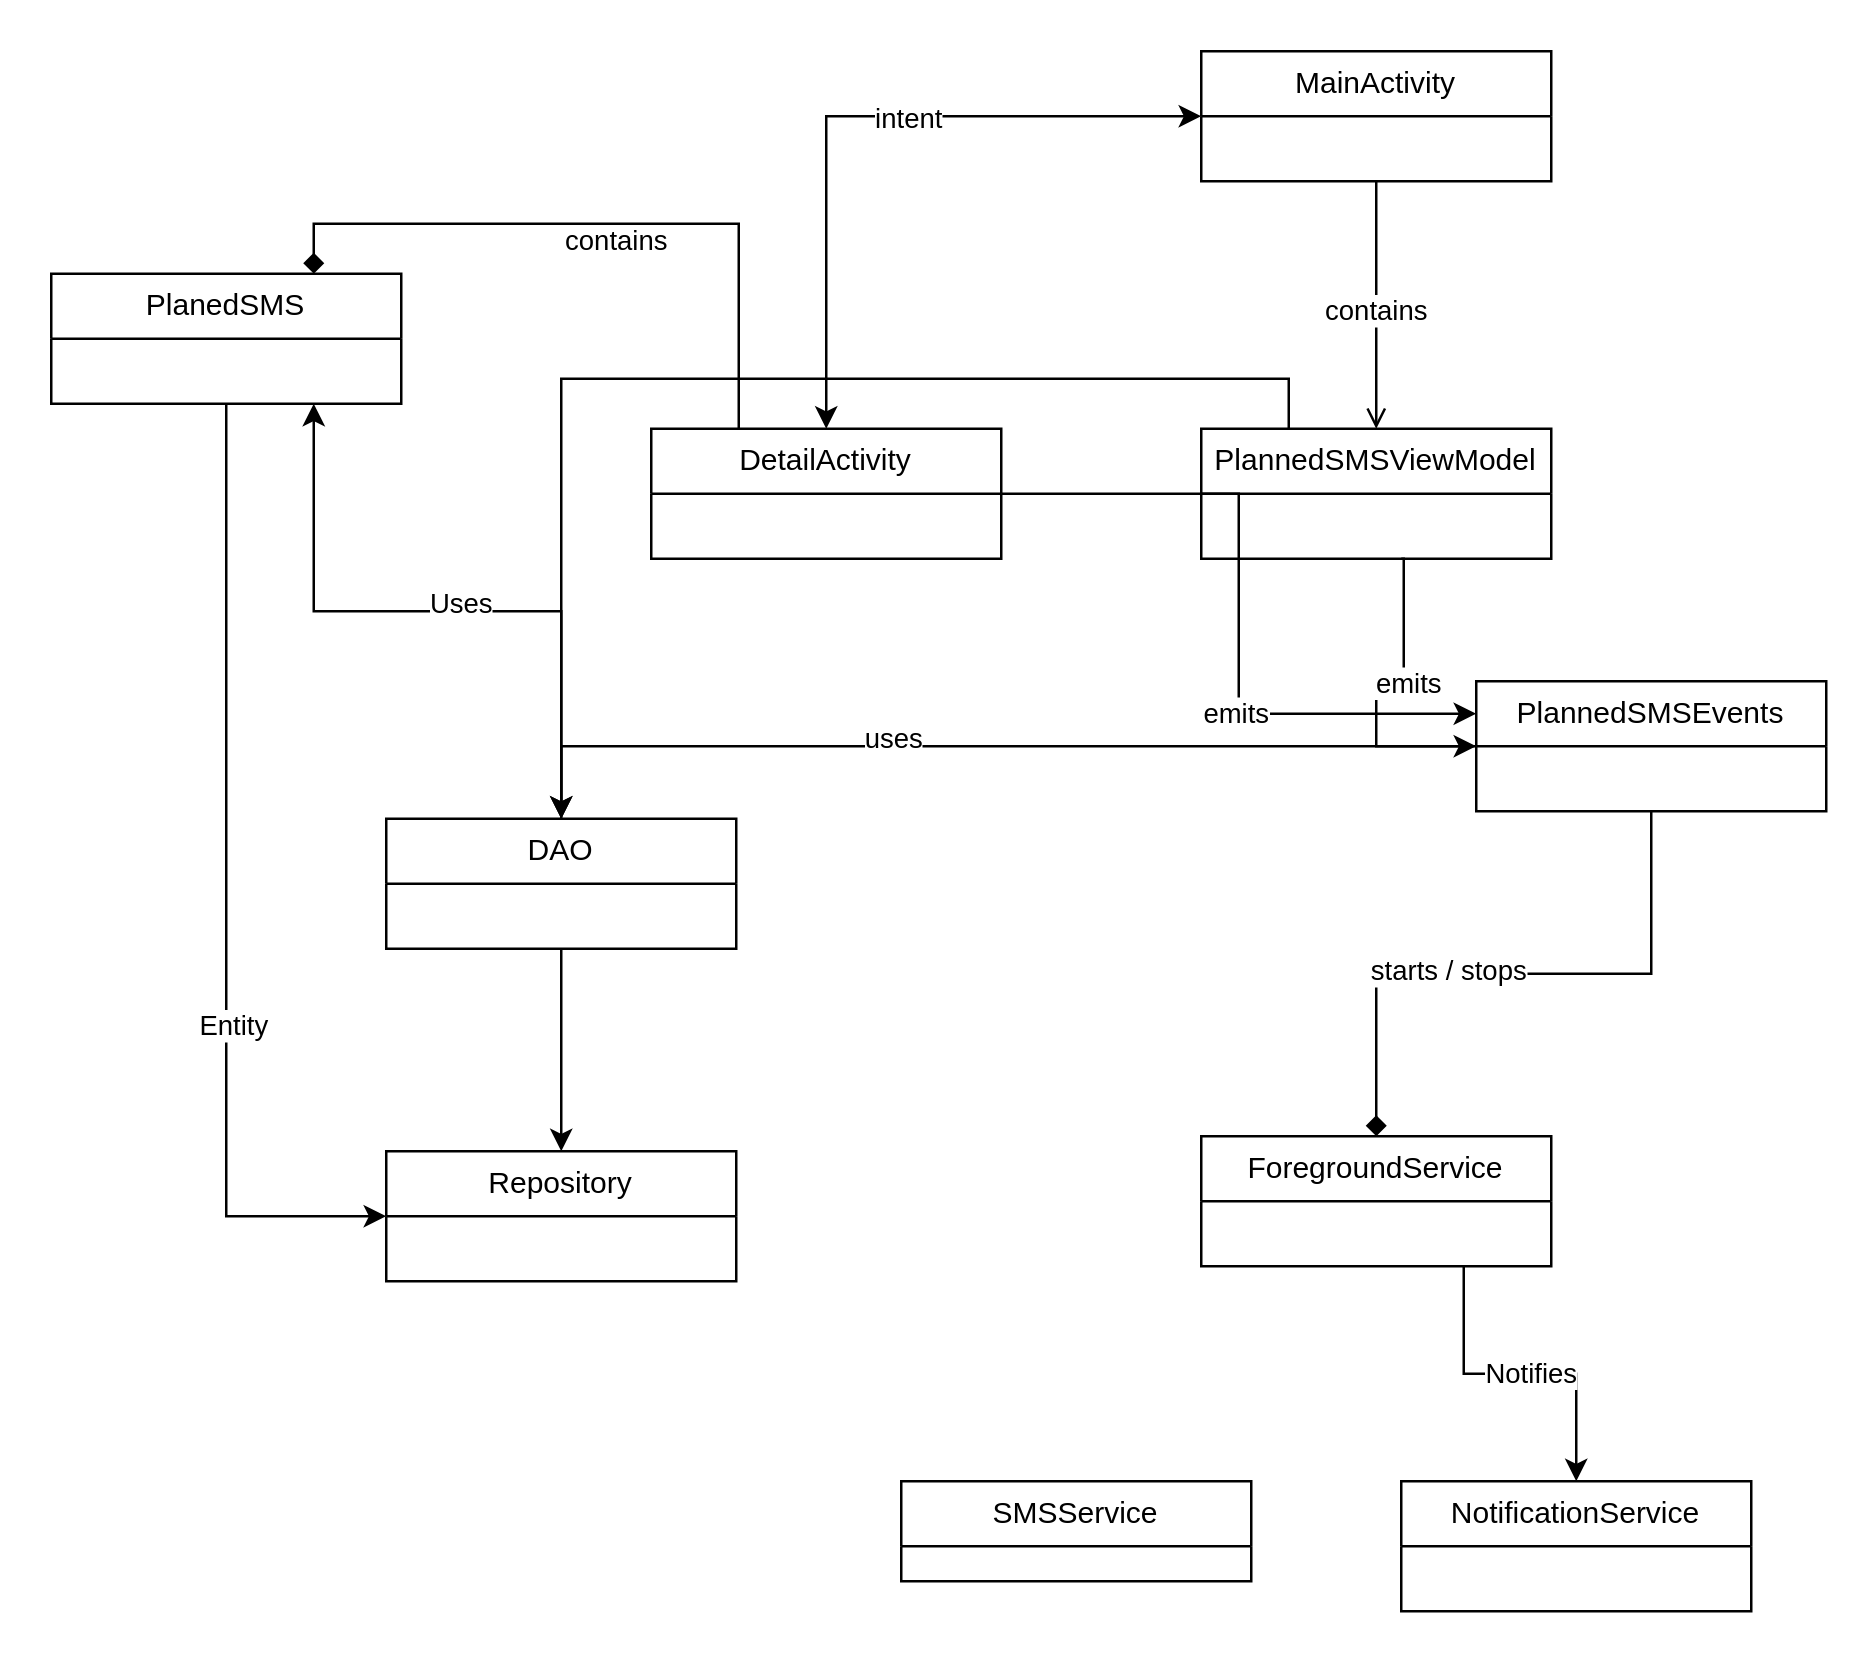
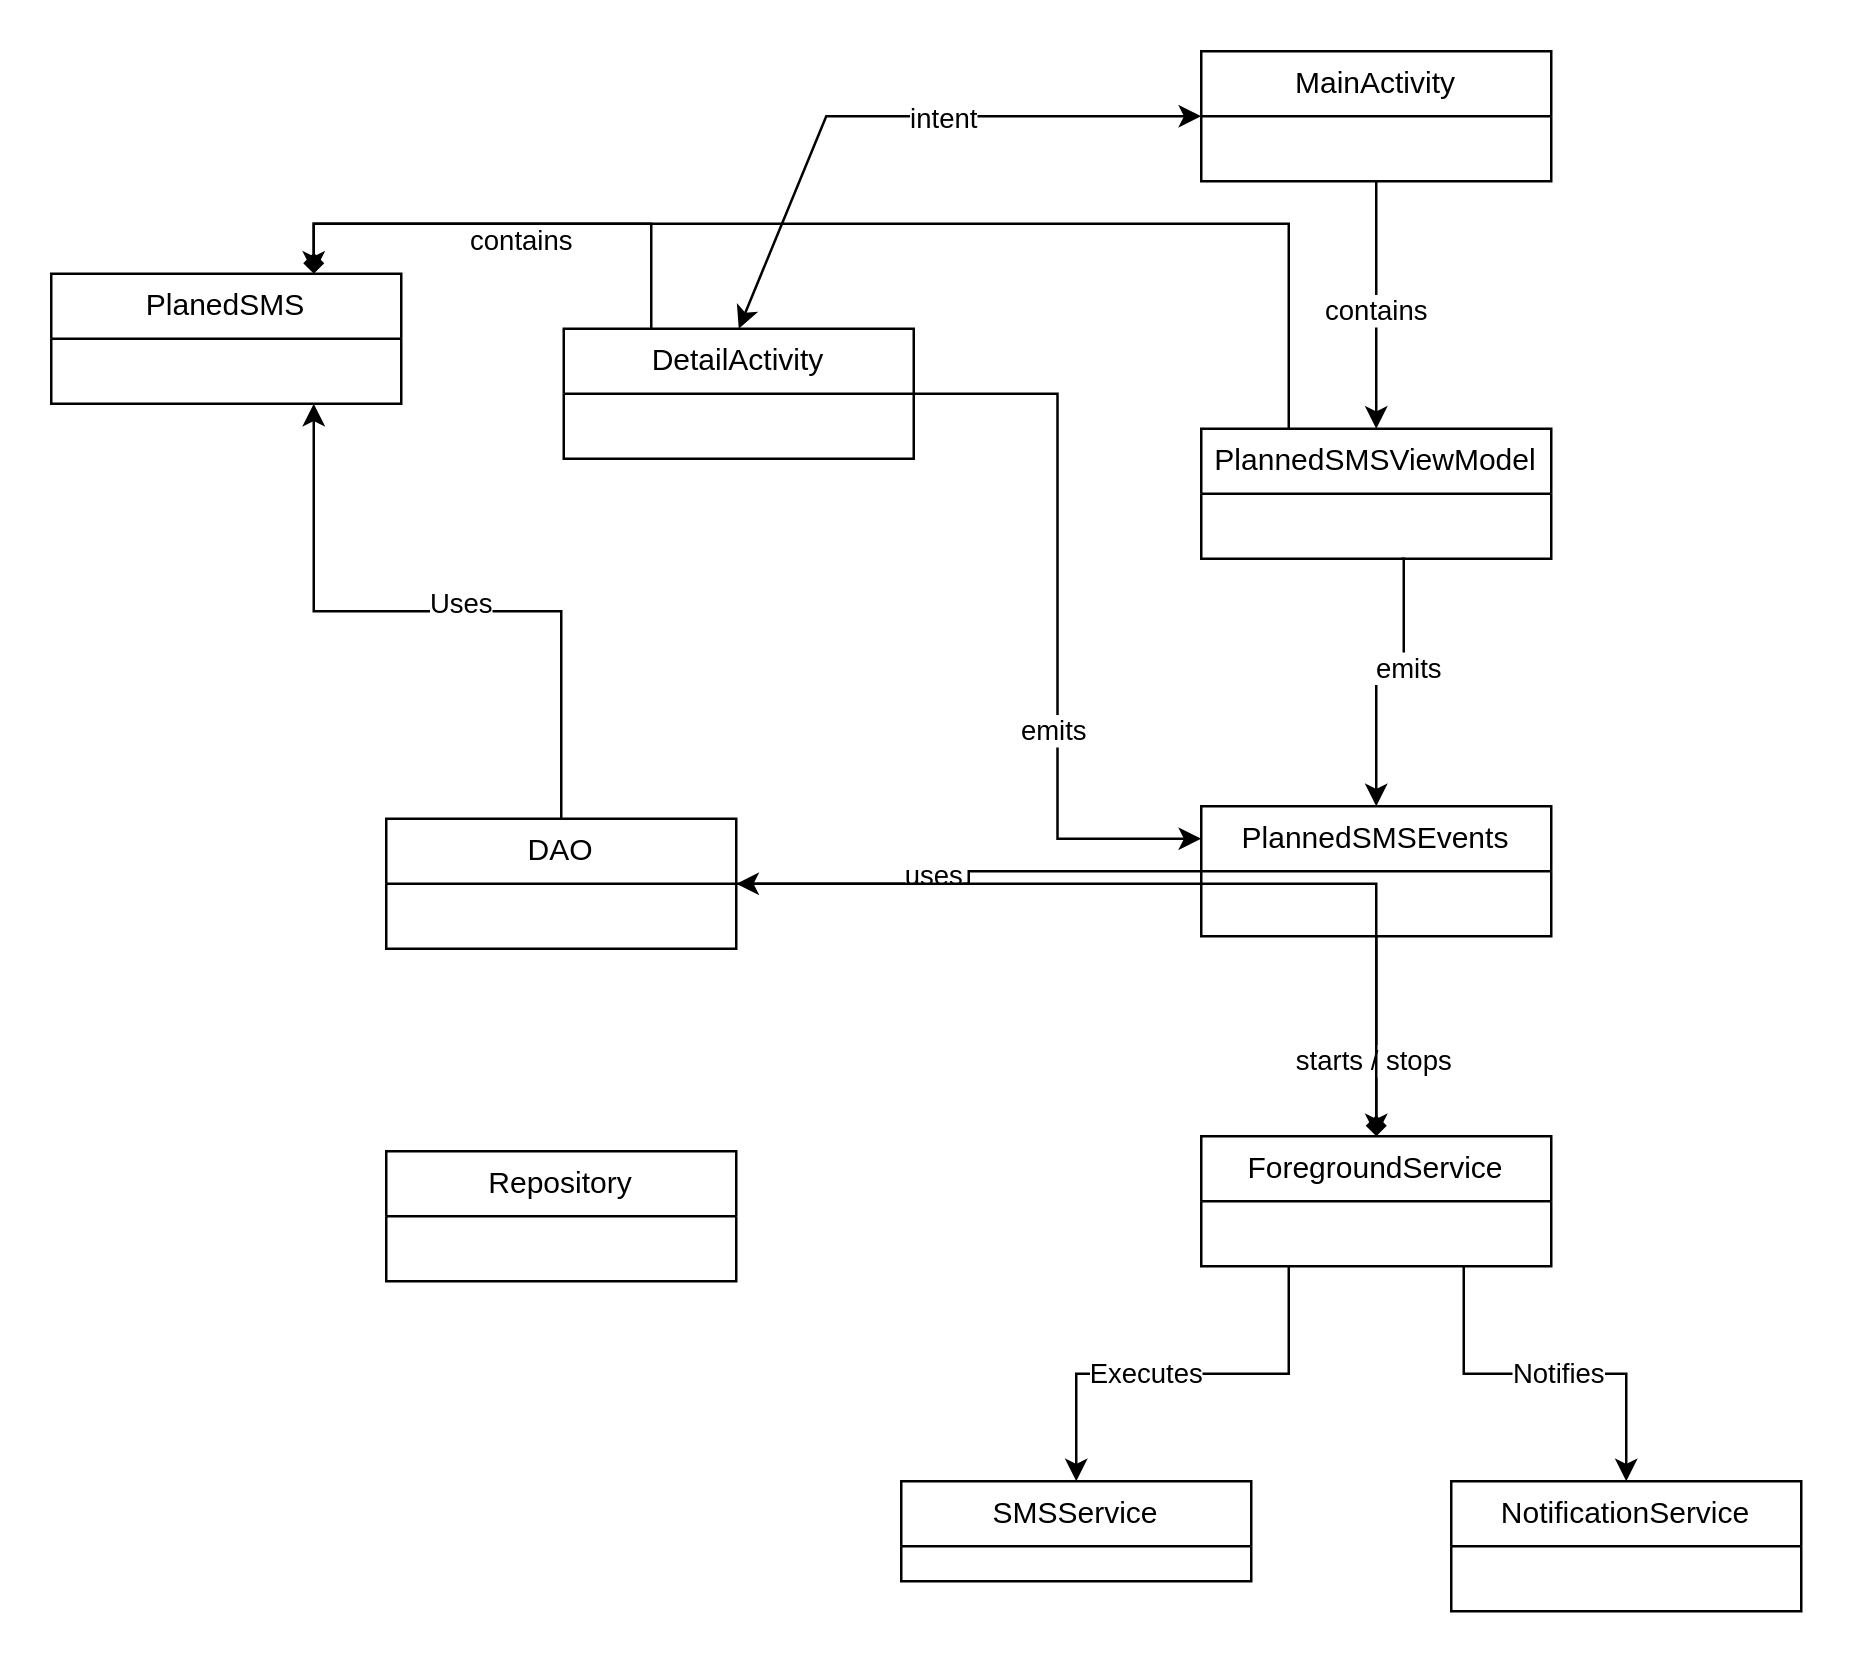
(1104, 379) -> (1137, 224)
(1376, 414) -> (1376, 410)
(826, 494) -> (739, 394)
(226, 714) -> none
(1651, 746) -> (1376, 871)
(561, 1042) -> (1198, 884)
none -> (1274, 1374)
(1576, 1546) -> (1626, 1546)
